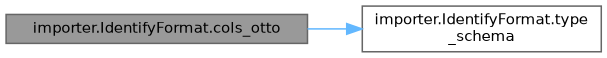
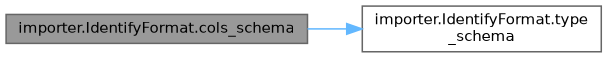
(157, 29) -> (157, 29)
